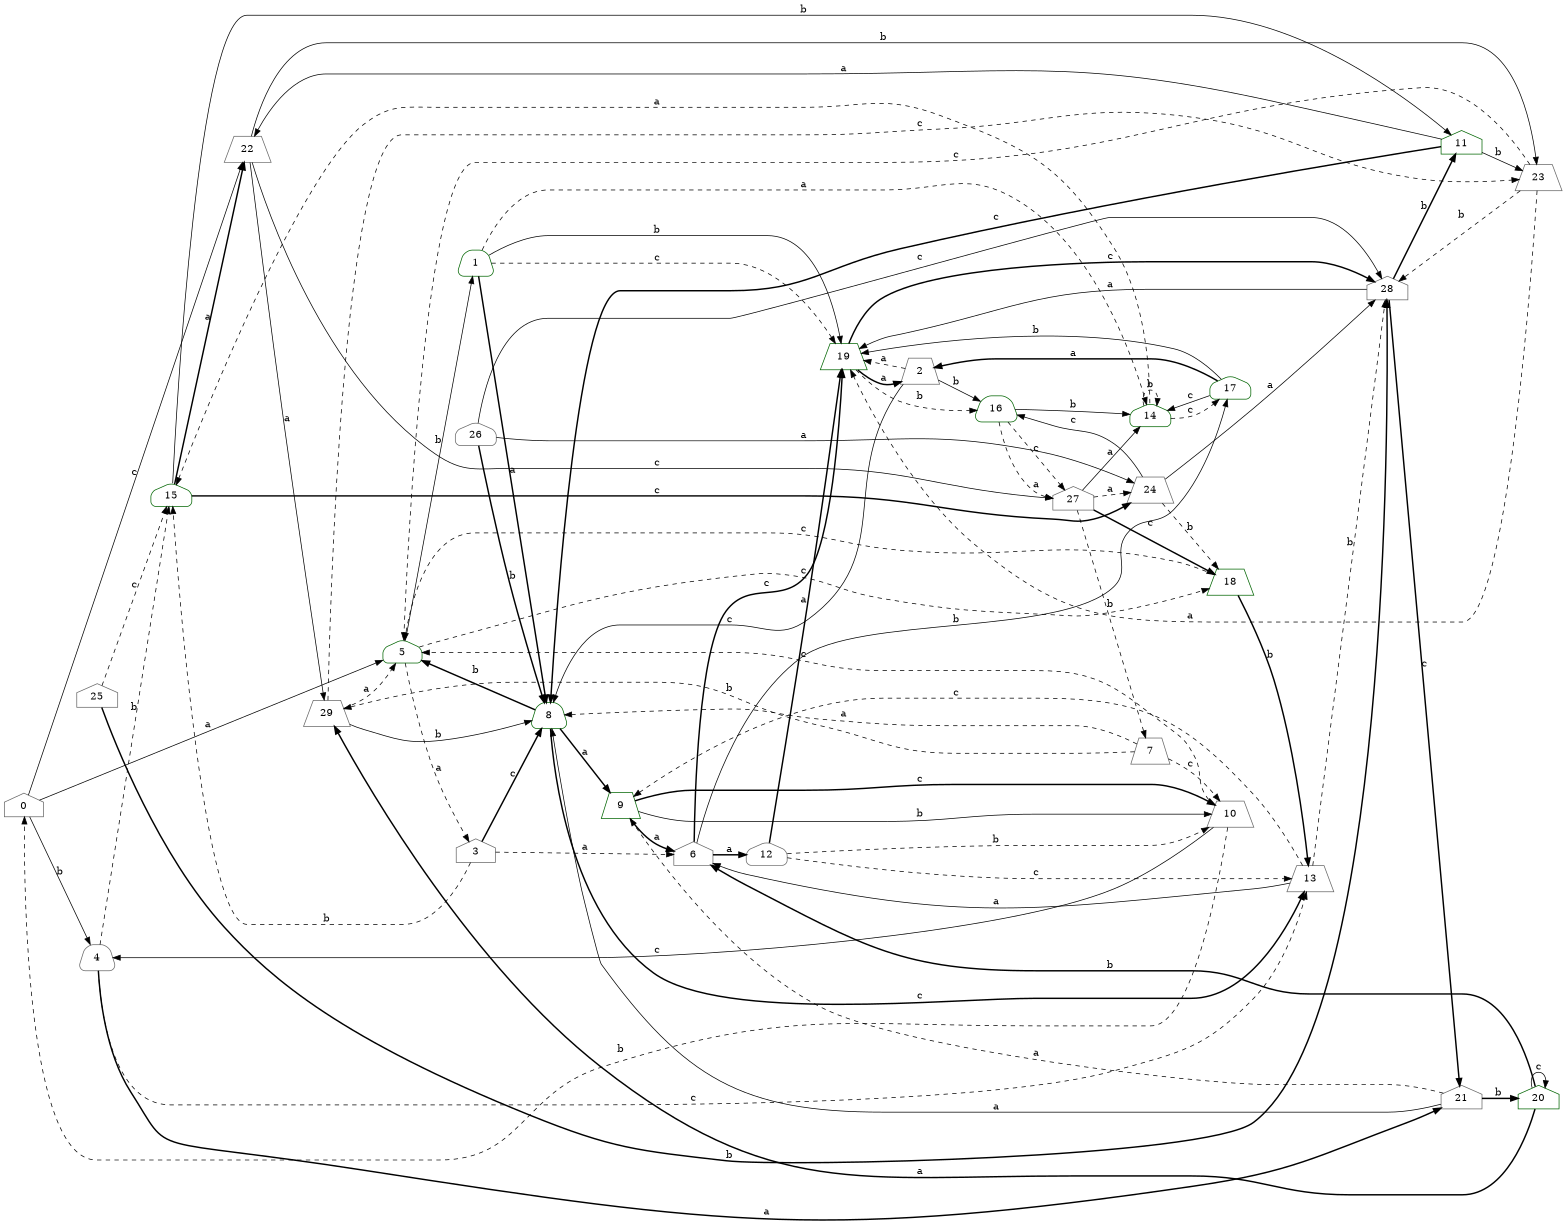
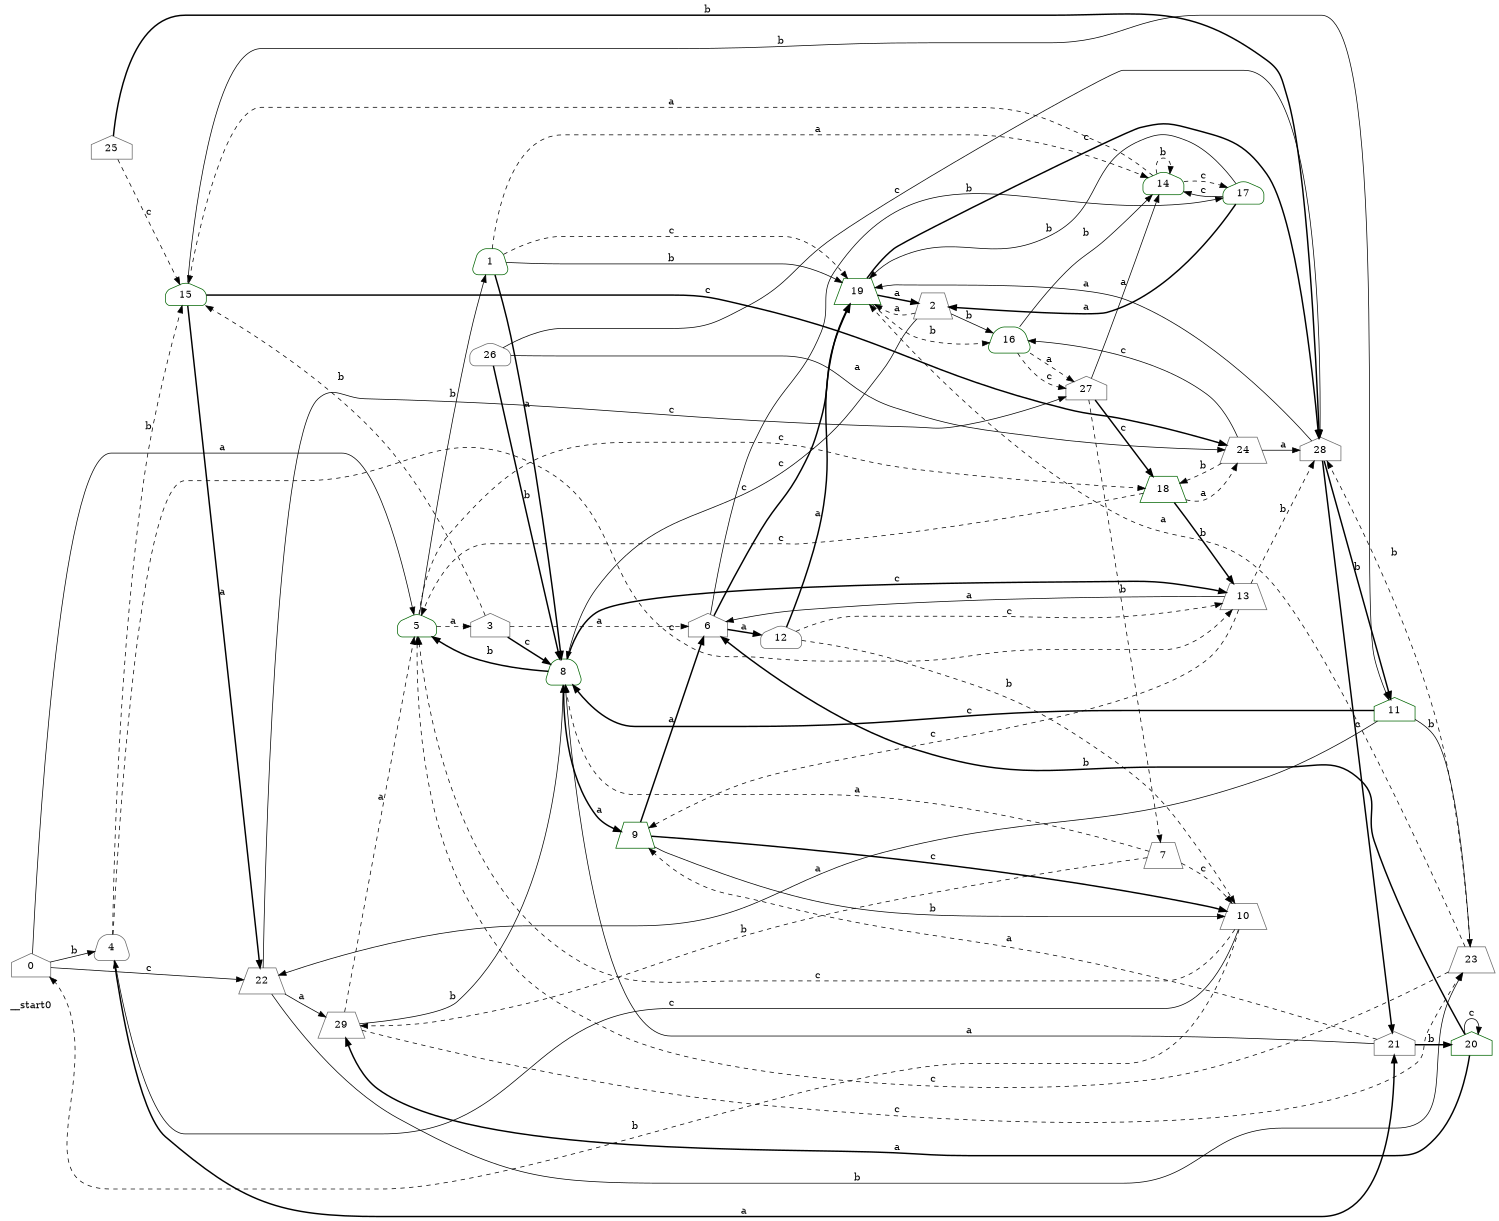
(1109, 495) -> (1215, 494)
none -> (31, 1006)
